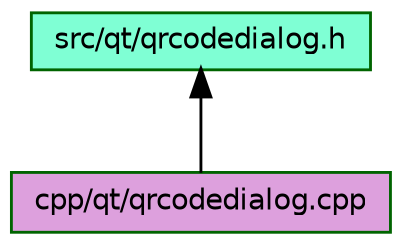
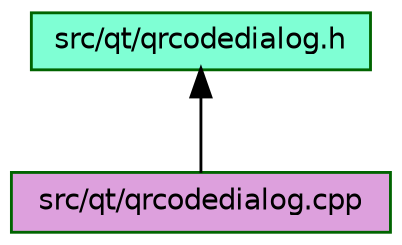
(201, 202) -> (201, 202)
